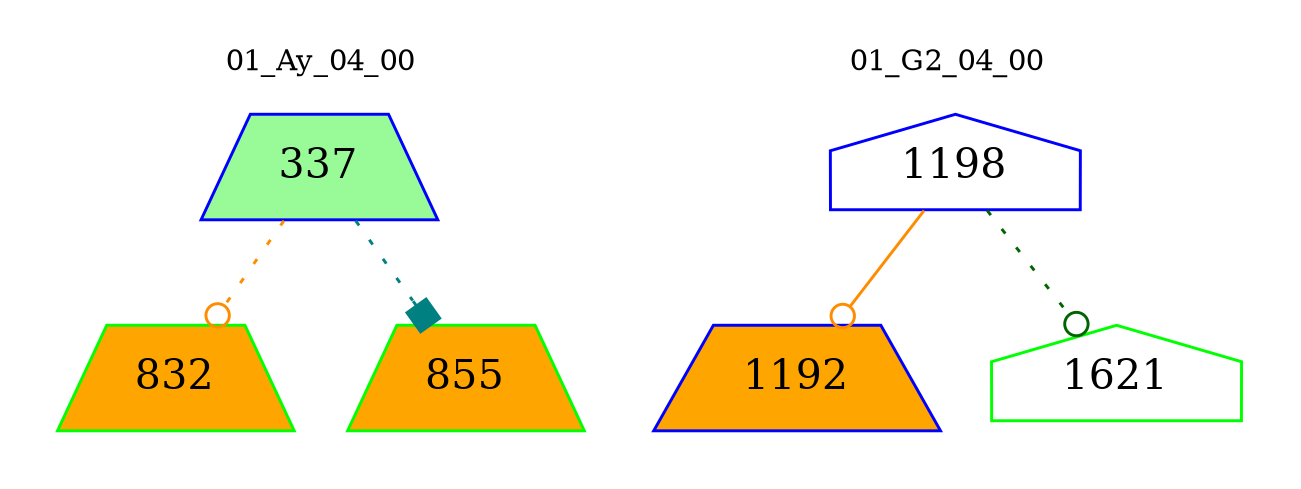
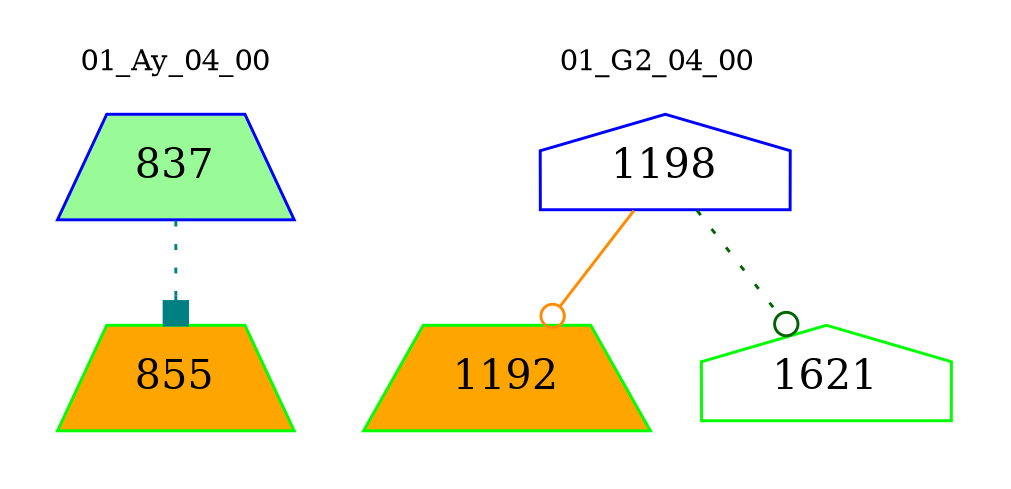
(319, 167) -> (176, 167)
(176, 378) -> none
(797, 378) -> (507, 378)
